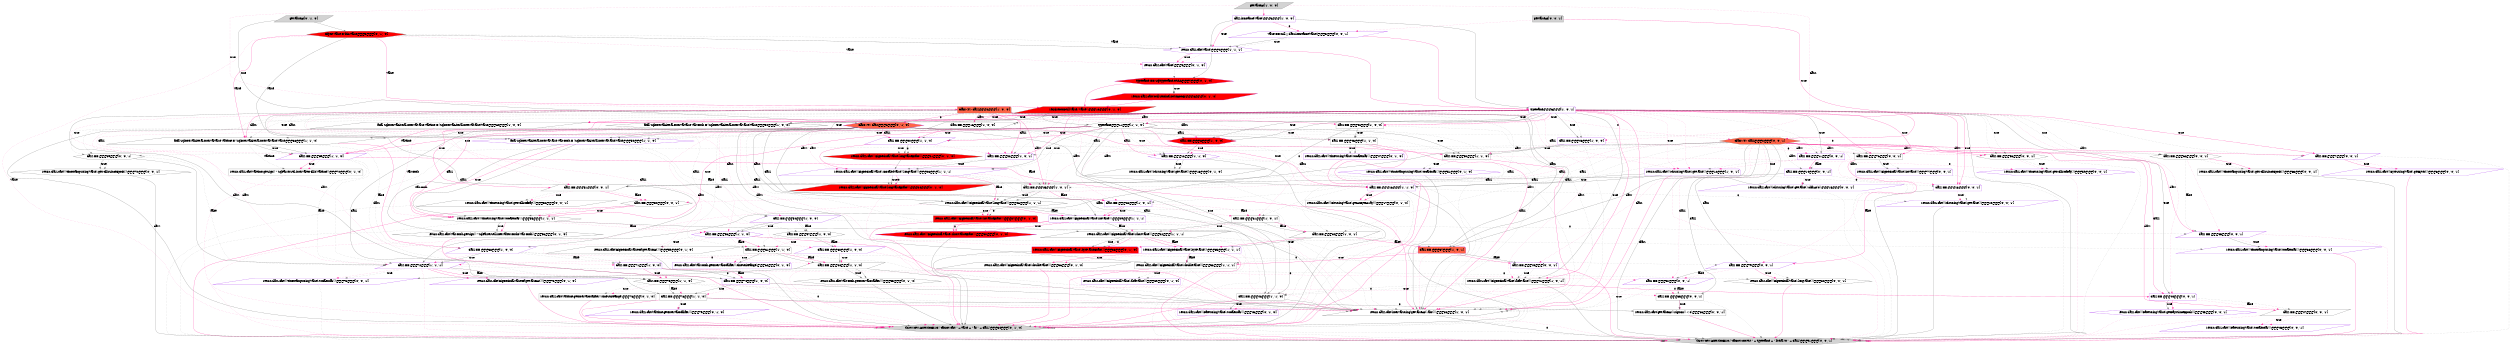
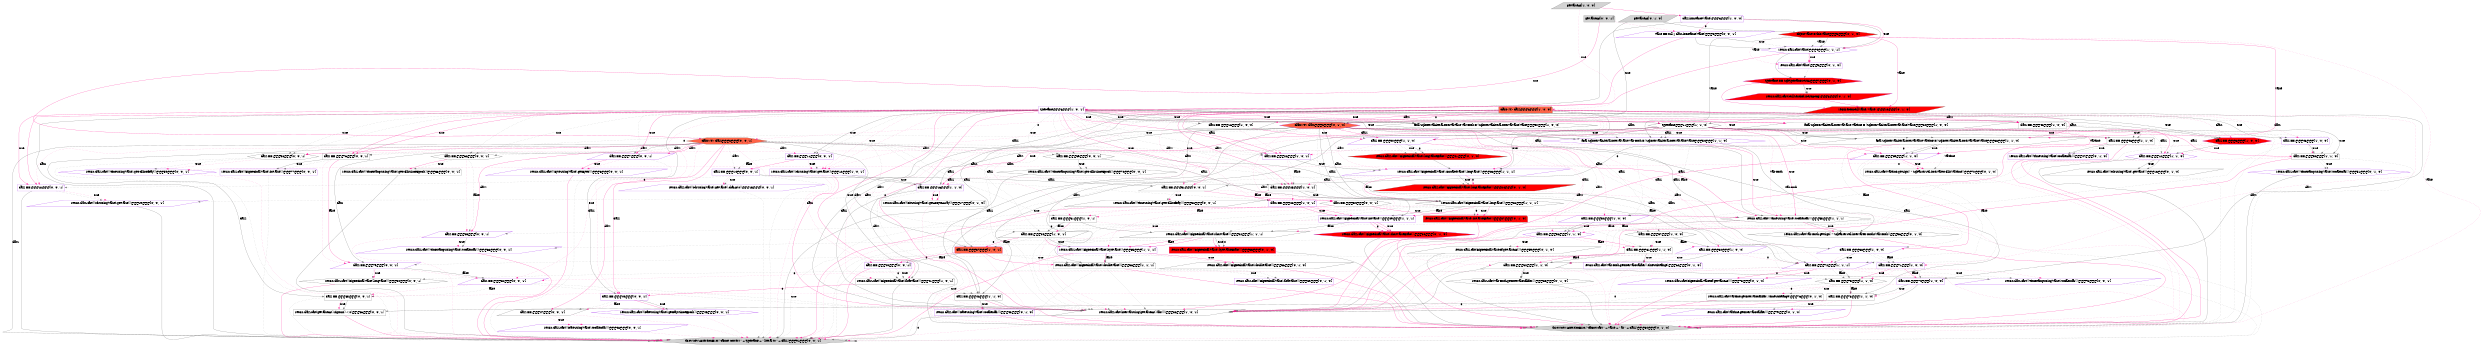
(1698, 10) -> (1926, 114)
